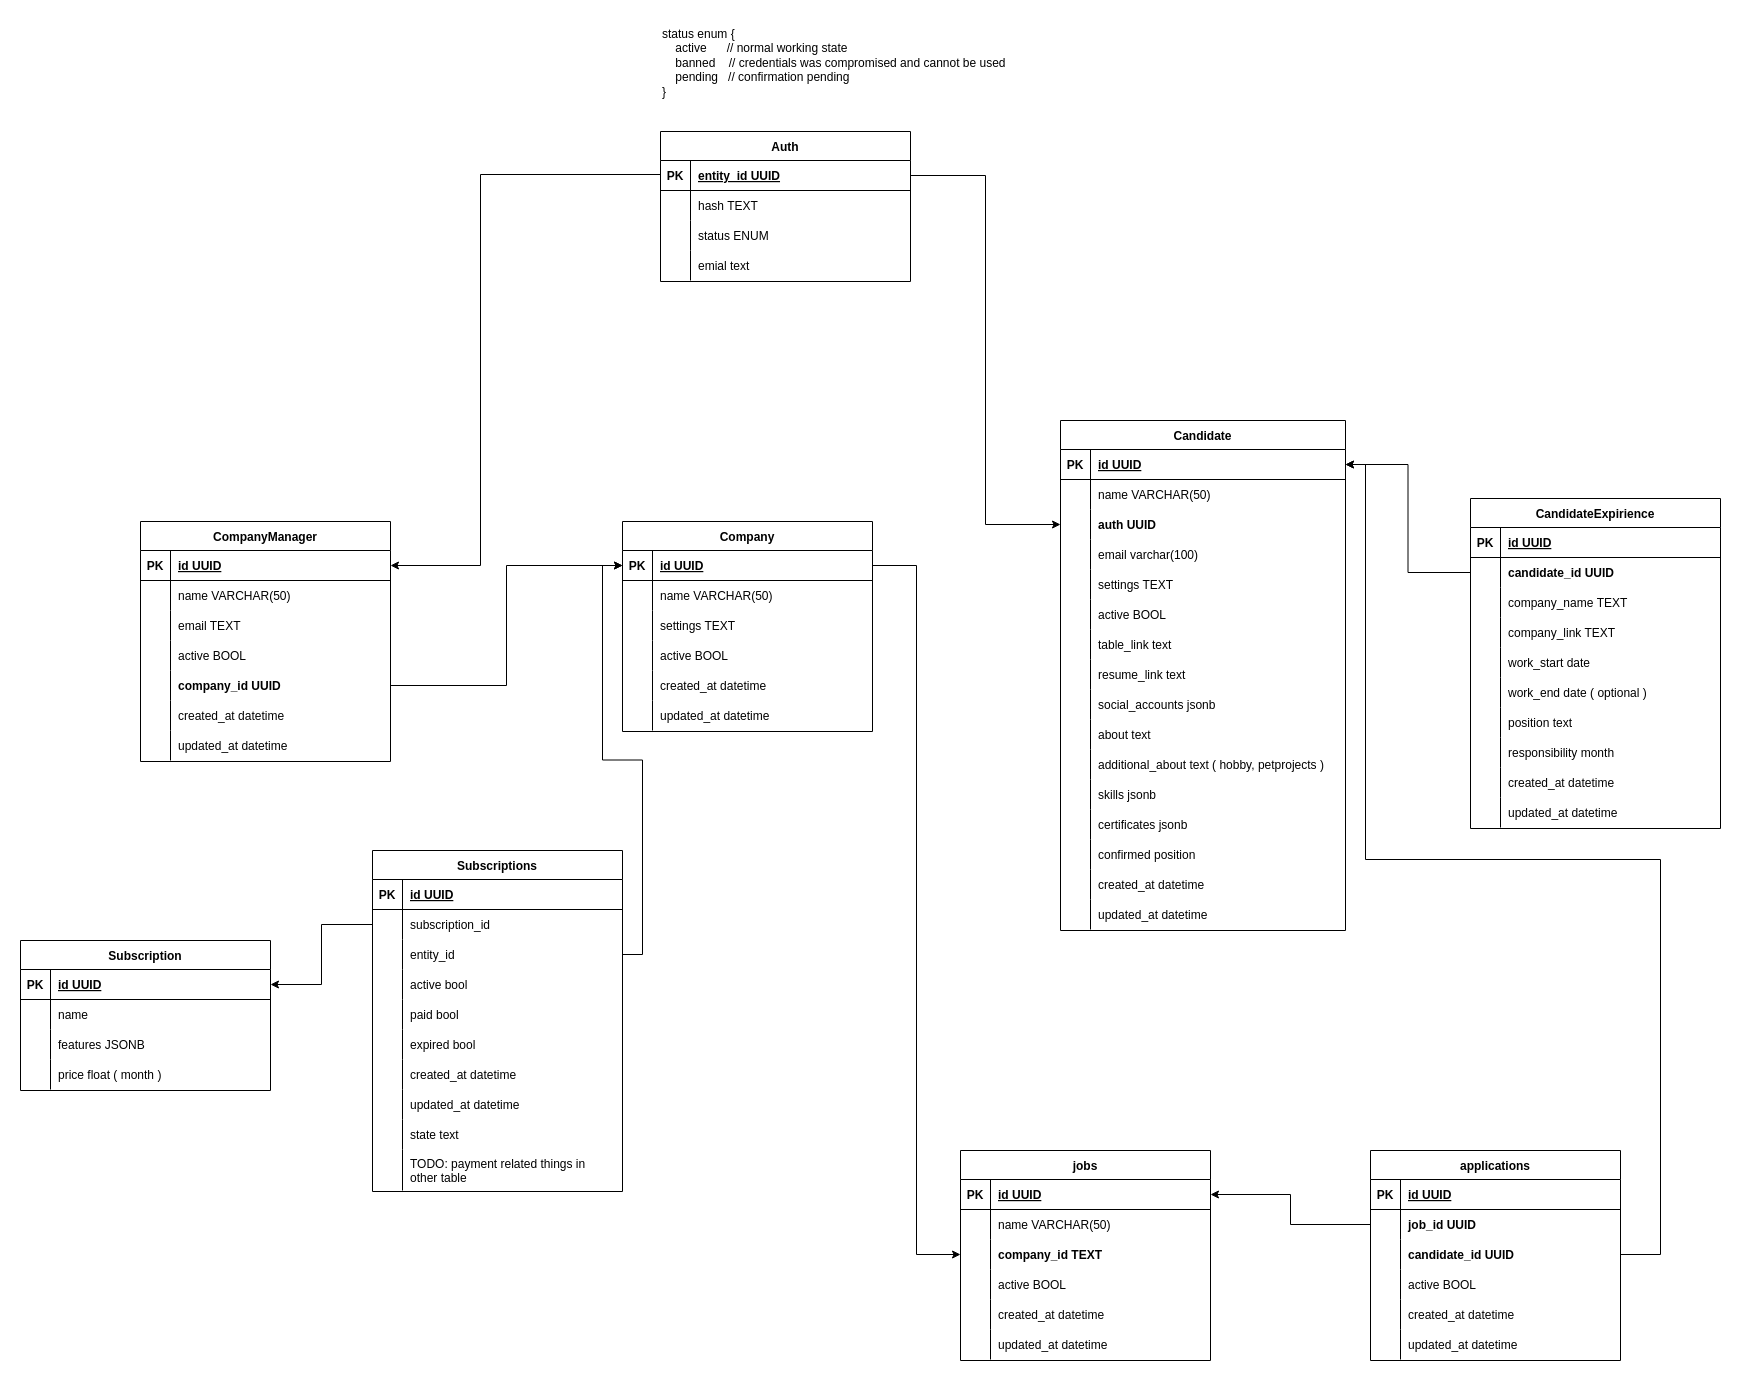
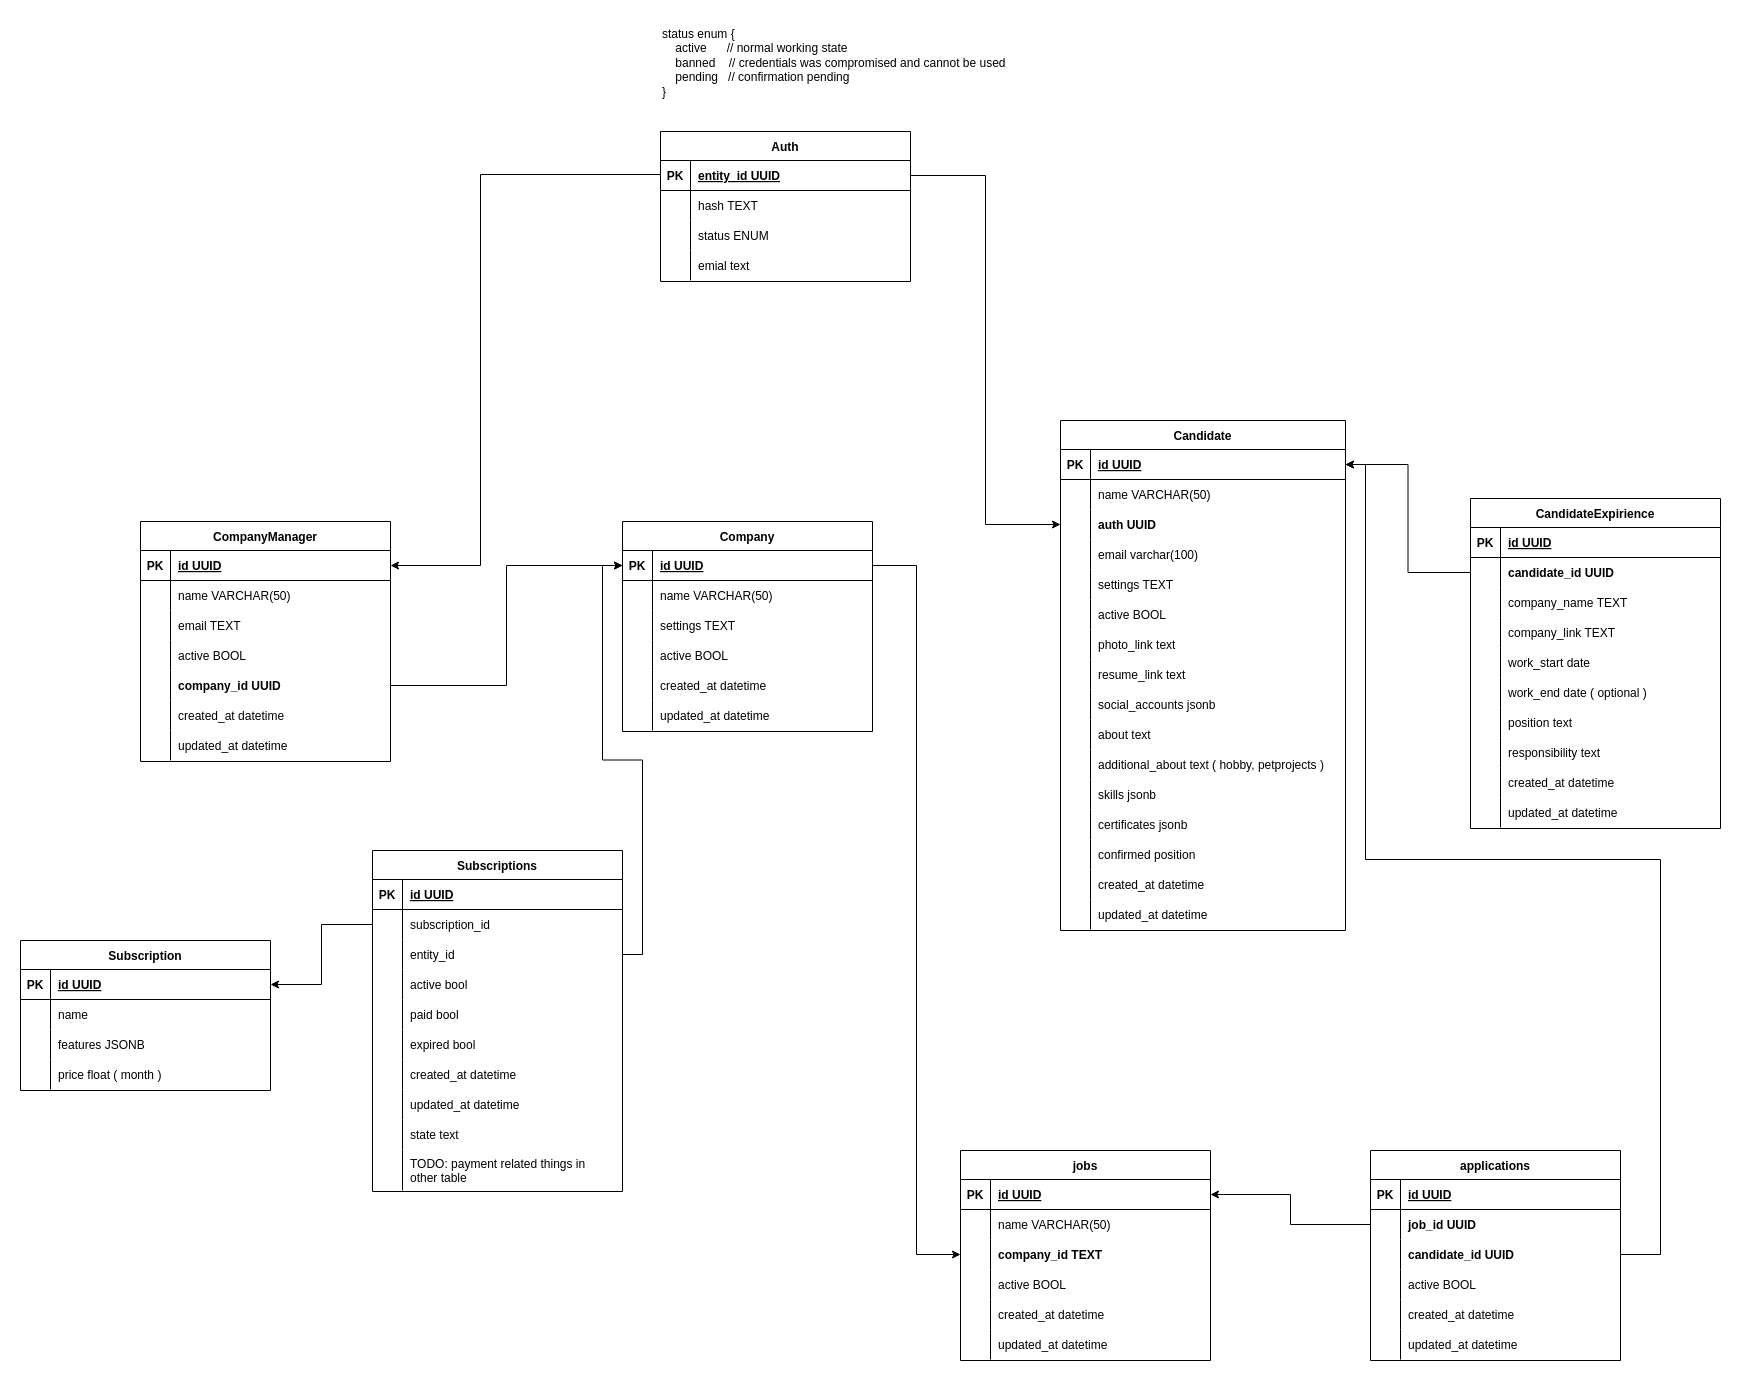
(1142, 645) -> (1144, 645)
(1567, 753) -> (1564, 753)
